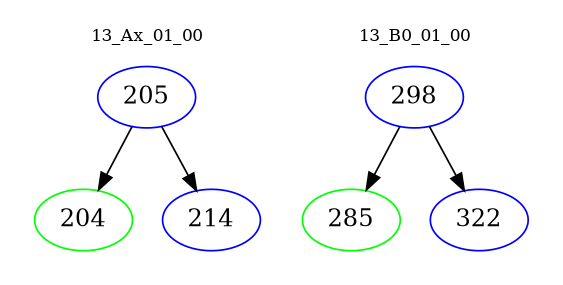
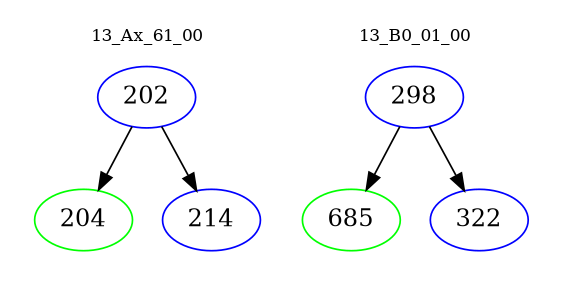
(148, 37) -> (148, 37)
(147, 97) -> (147, 97)
(351, 220) -> (351, 220)
